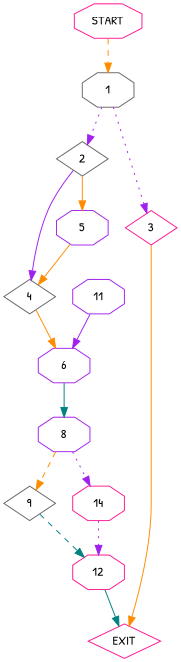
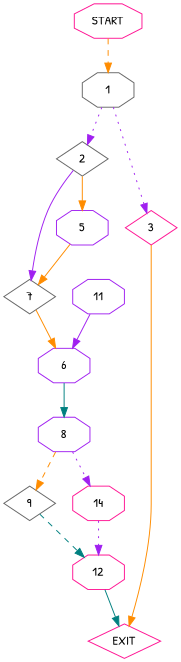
(30, 297) -> (30, 297)
